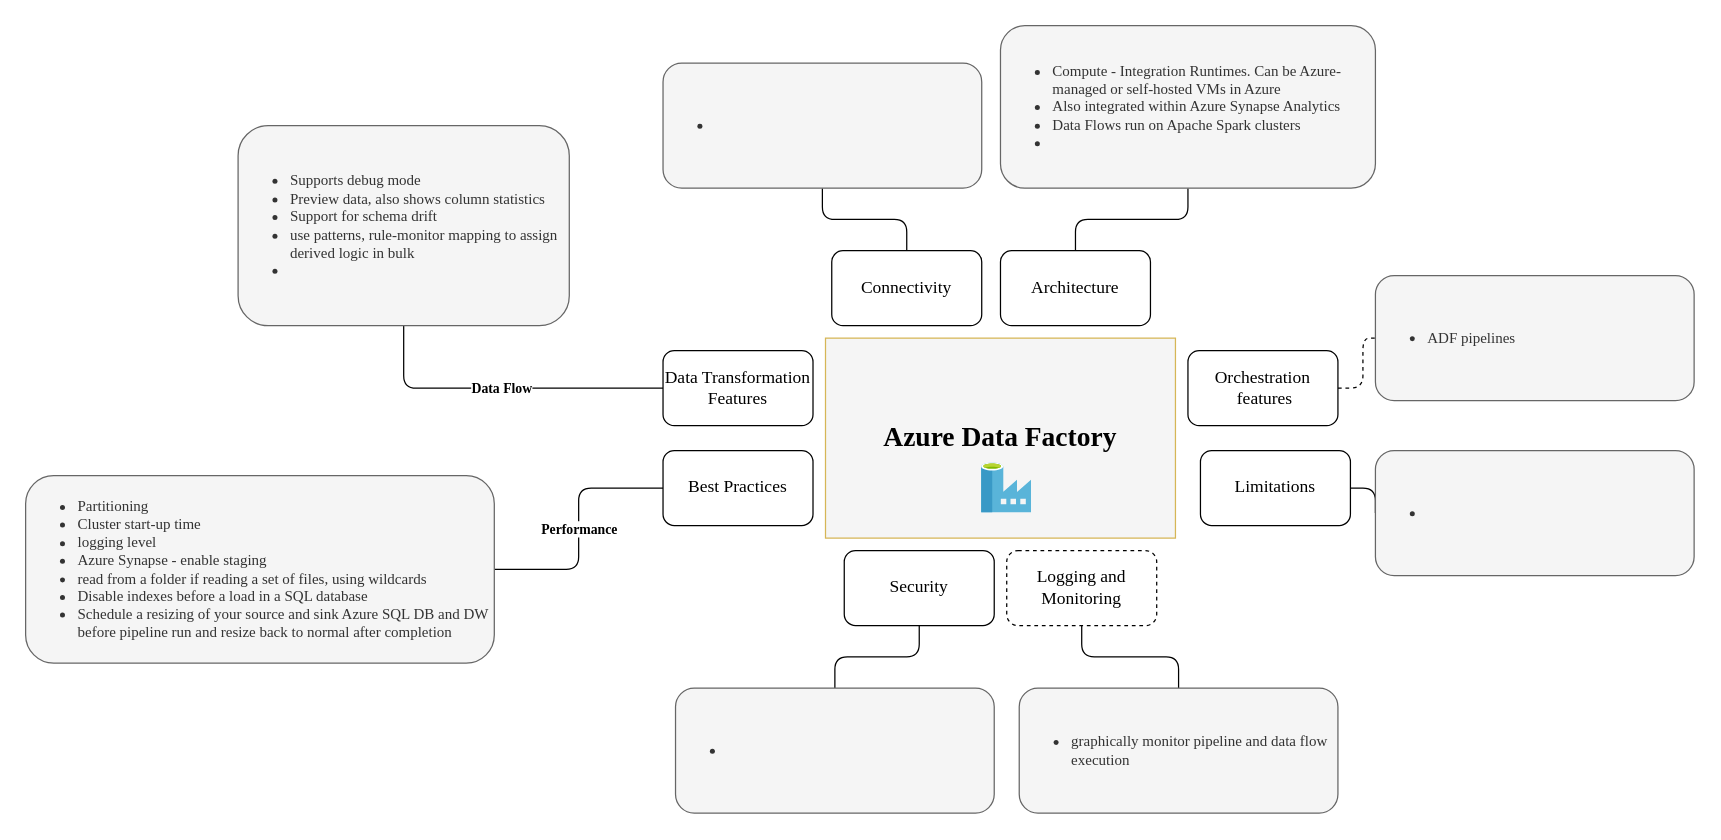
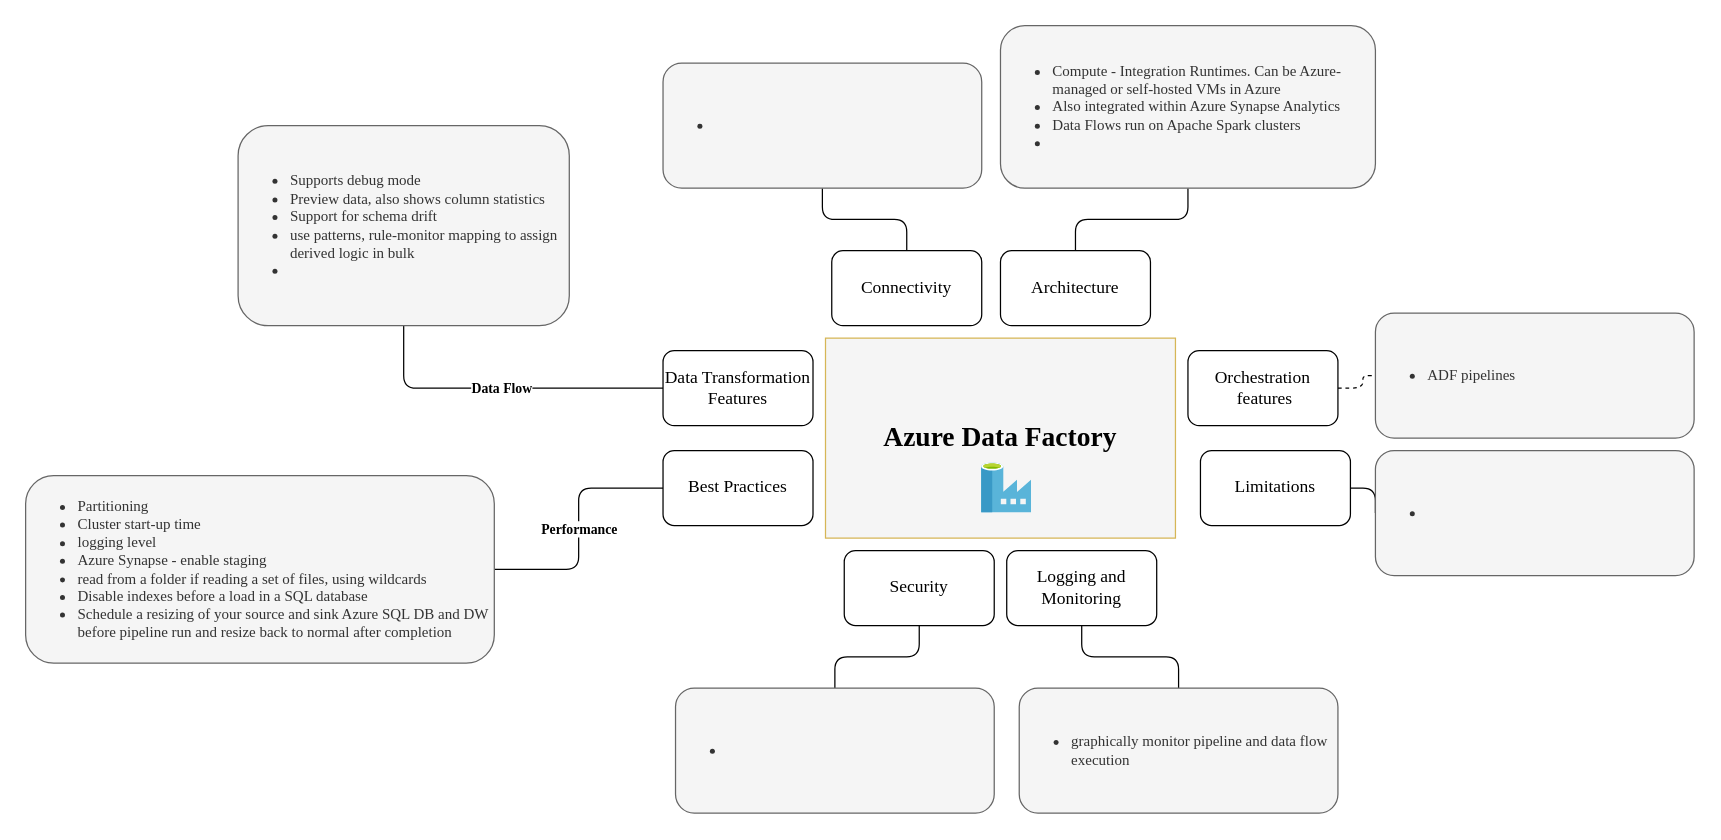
(1535, 338) -> (1535, 376)
(1082, 588) -> (1082, 588)
